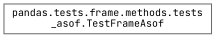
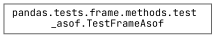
(108, 19) -> (108, 19)
